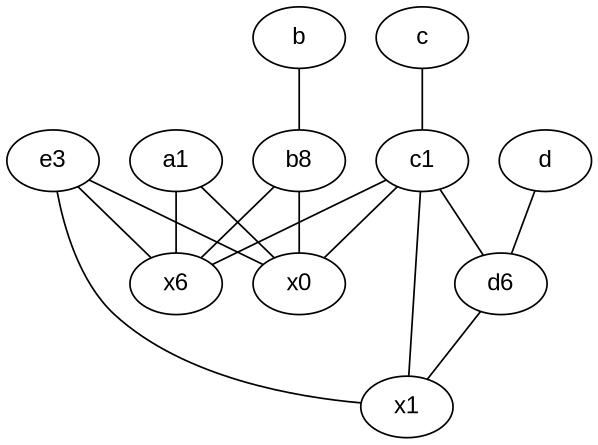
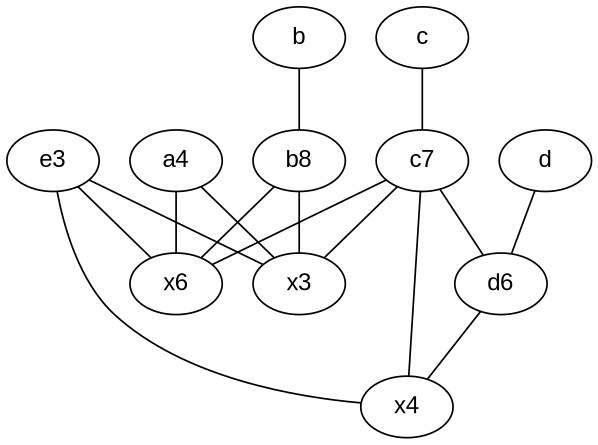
(176, 161) -> (176, 161)
(422, 161) -> (422, 161)
(299, 284) -> (299, 284)
(407, 407) -> (407, 407)
